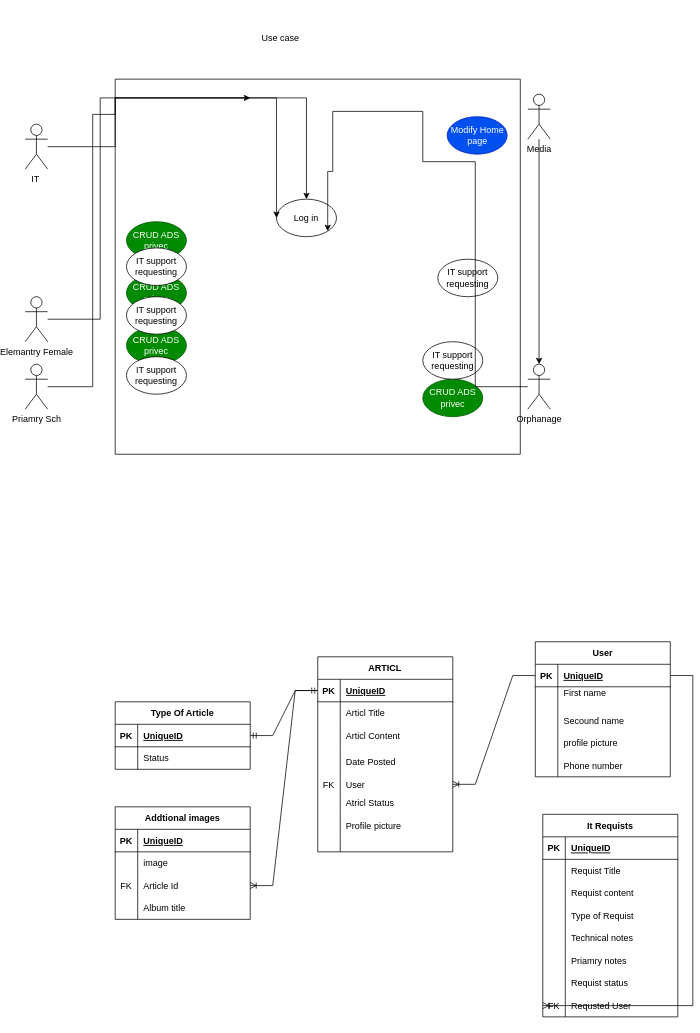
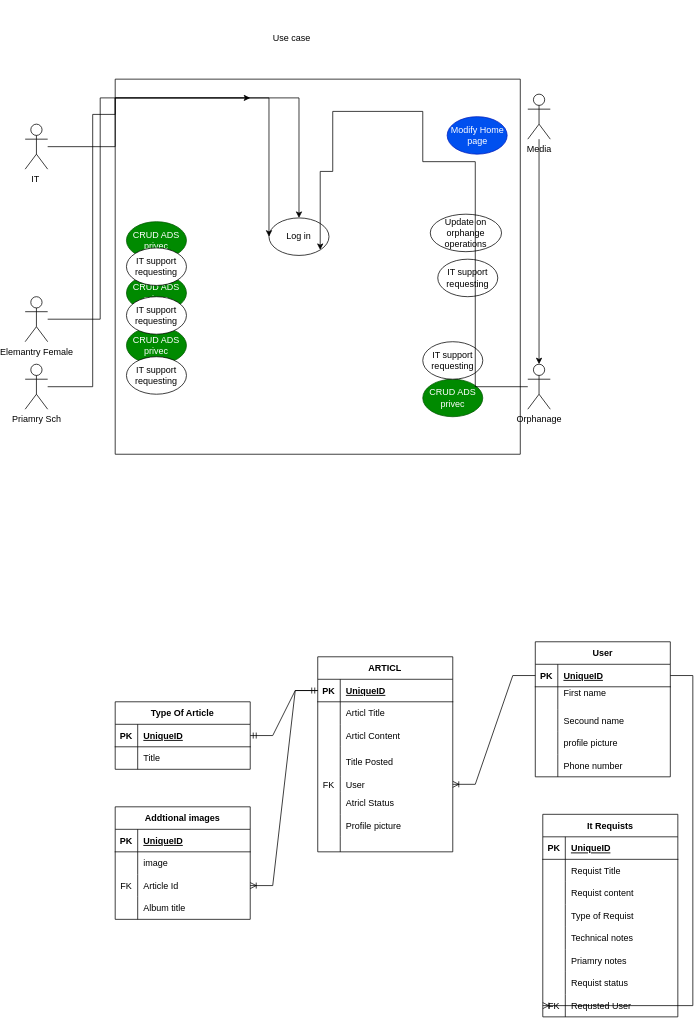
(280, 38) -> (291, 38)
(306, 218) -> (299, 237)
none -> (466, 233)
(158, 758) -> (154, 758)
(372, 762) -> (372, 762)
